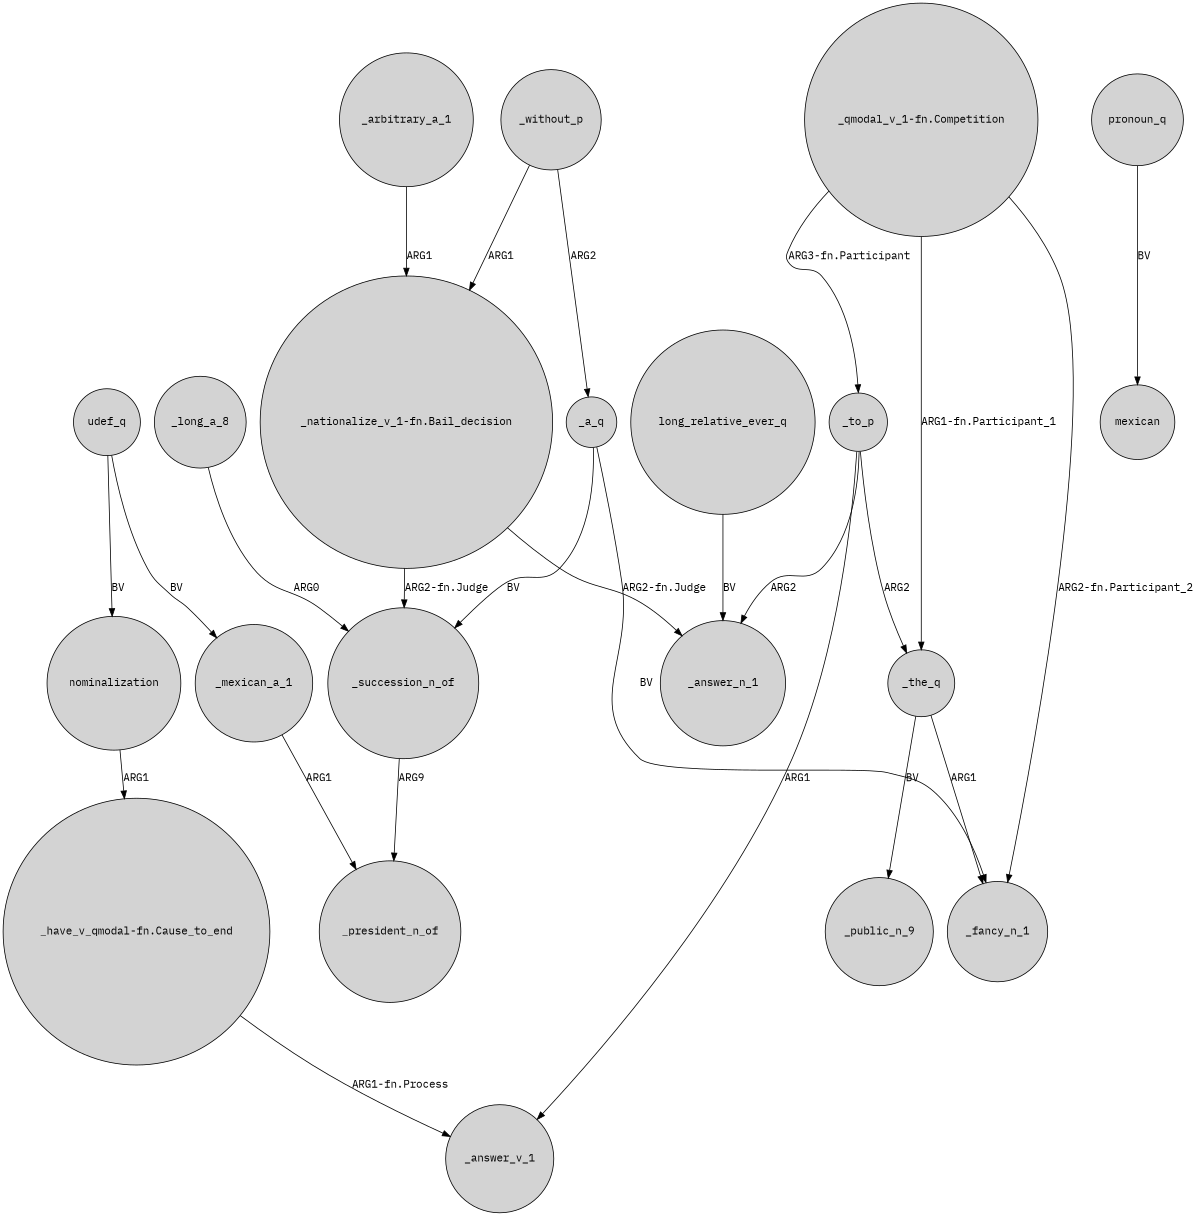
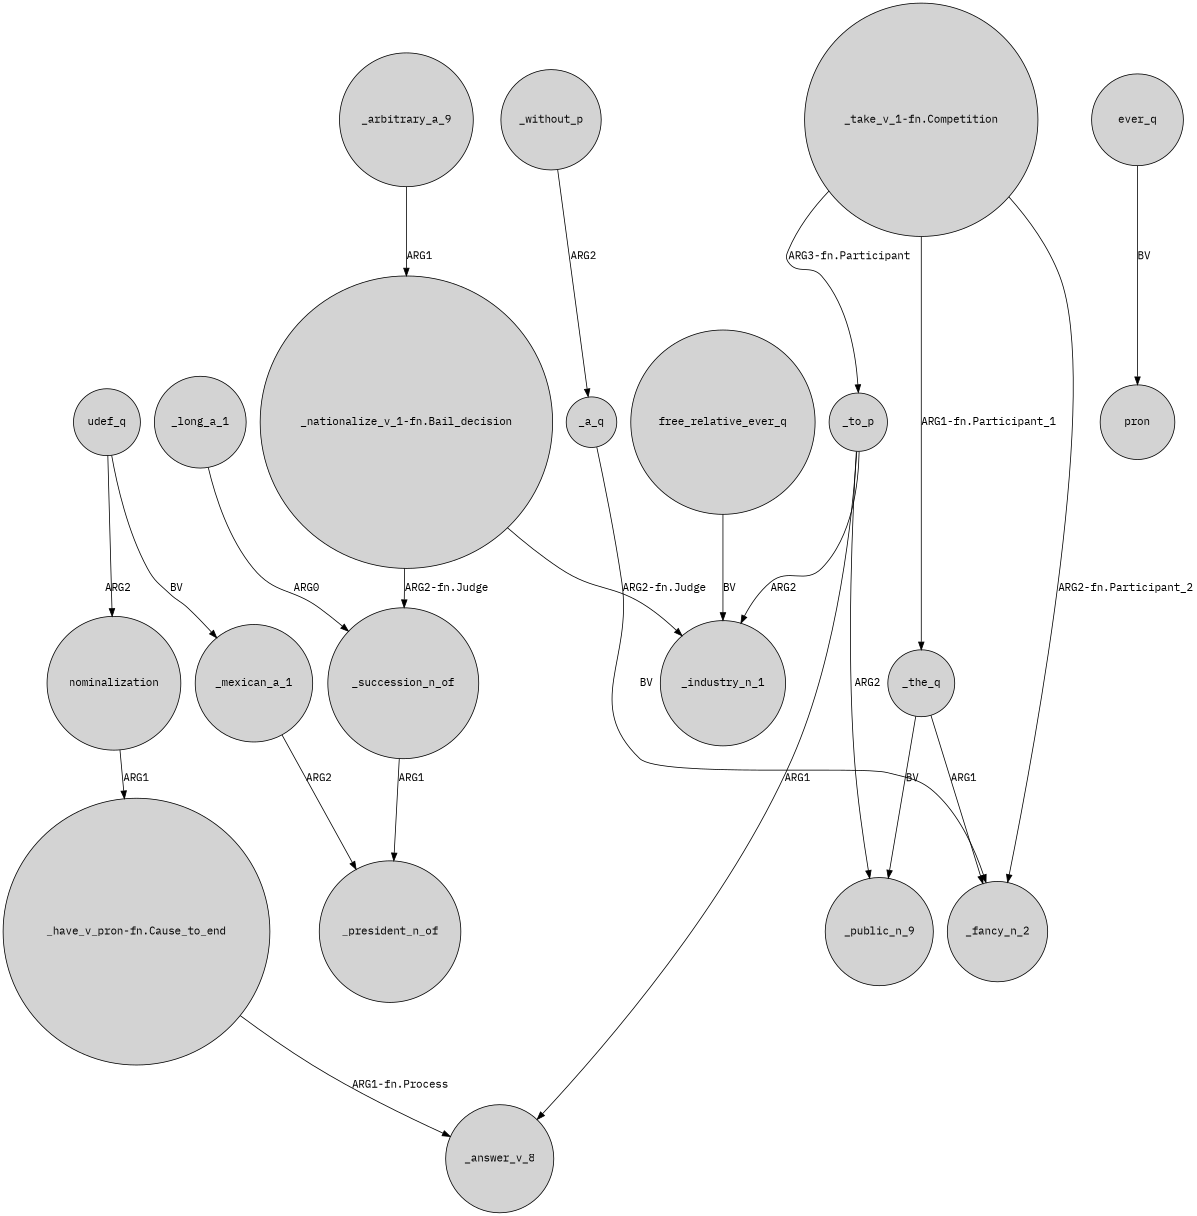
(406, 120) -> (406, 120)
(921, 120) -> (921, 120)
(1138, 120) -> (1138, 120)
(501, 224) -> none
(200, 422) -> (200, 422)
(723, 422) -> (723, 422)
(1138, 422) -> (1138, 422)
(874, 551) -> (851, 661)
(563, 564) -> none
(118, 588) -> (118, 588)
(723, 683) -> (723, 683)
(319, 778) -> (319, 778)
(412, 778) -> (412, 778)
(136, 932) -> (136, 932)
(998, 932) -> (998, 932)
(500, 1159) -> (500, 1159)
